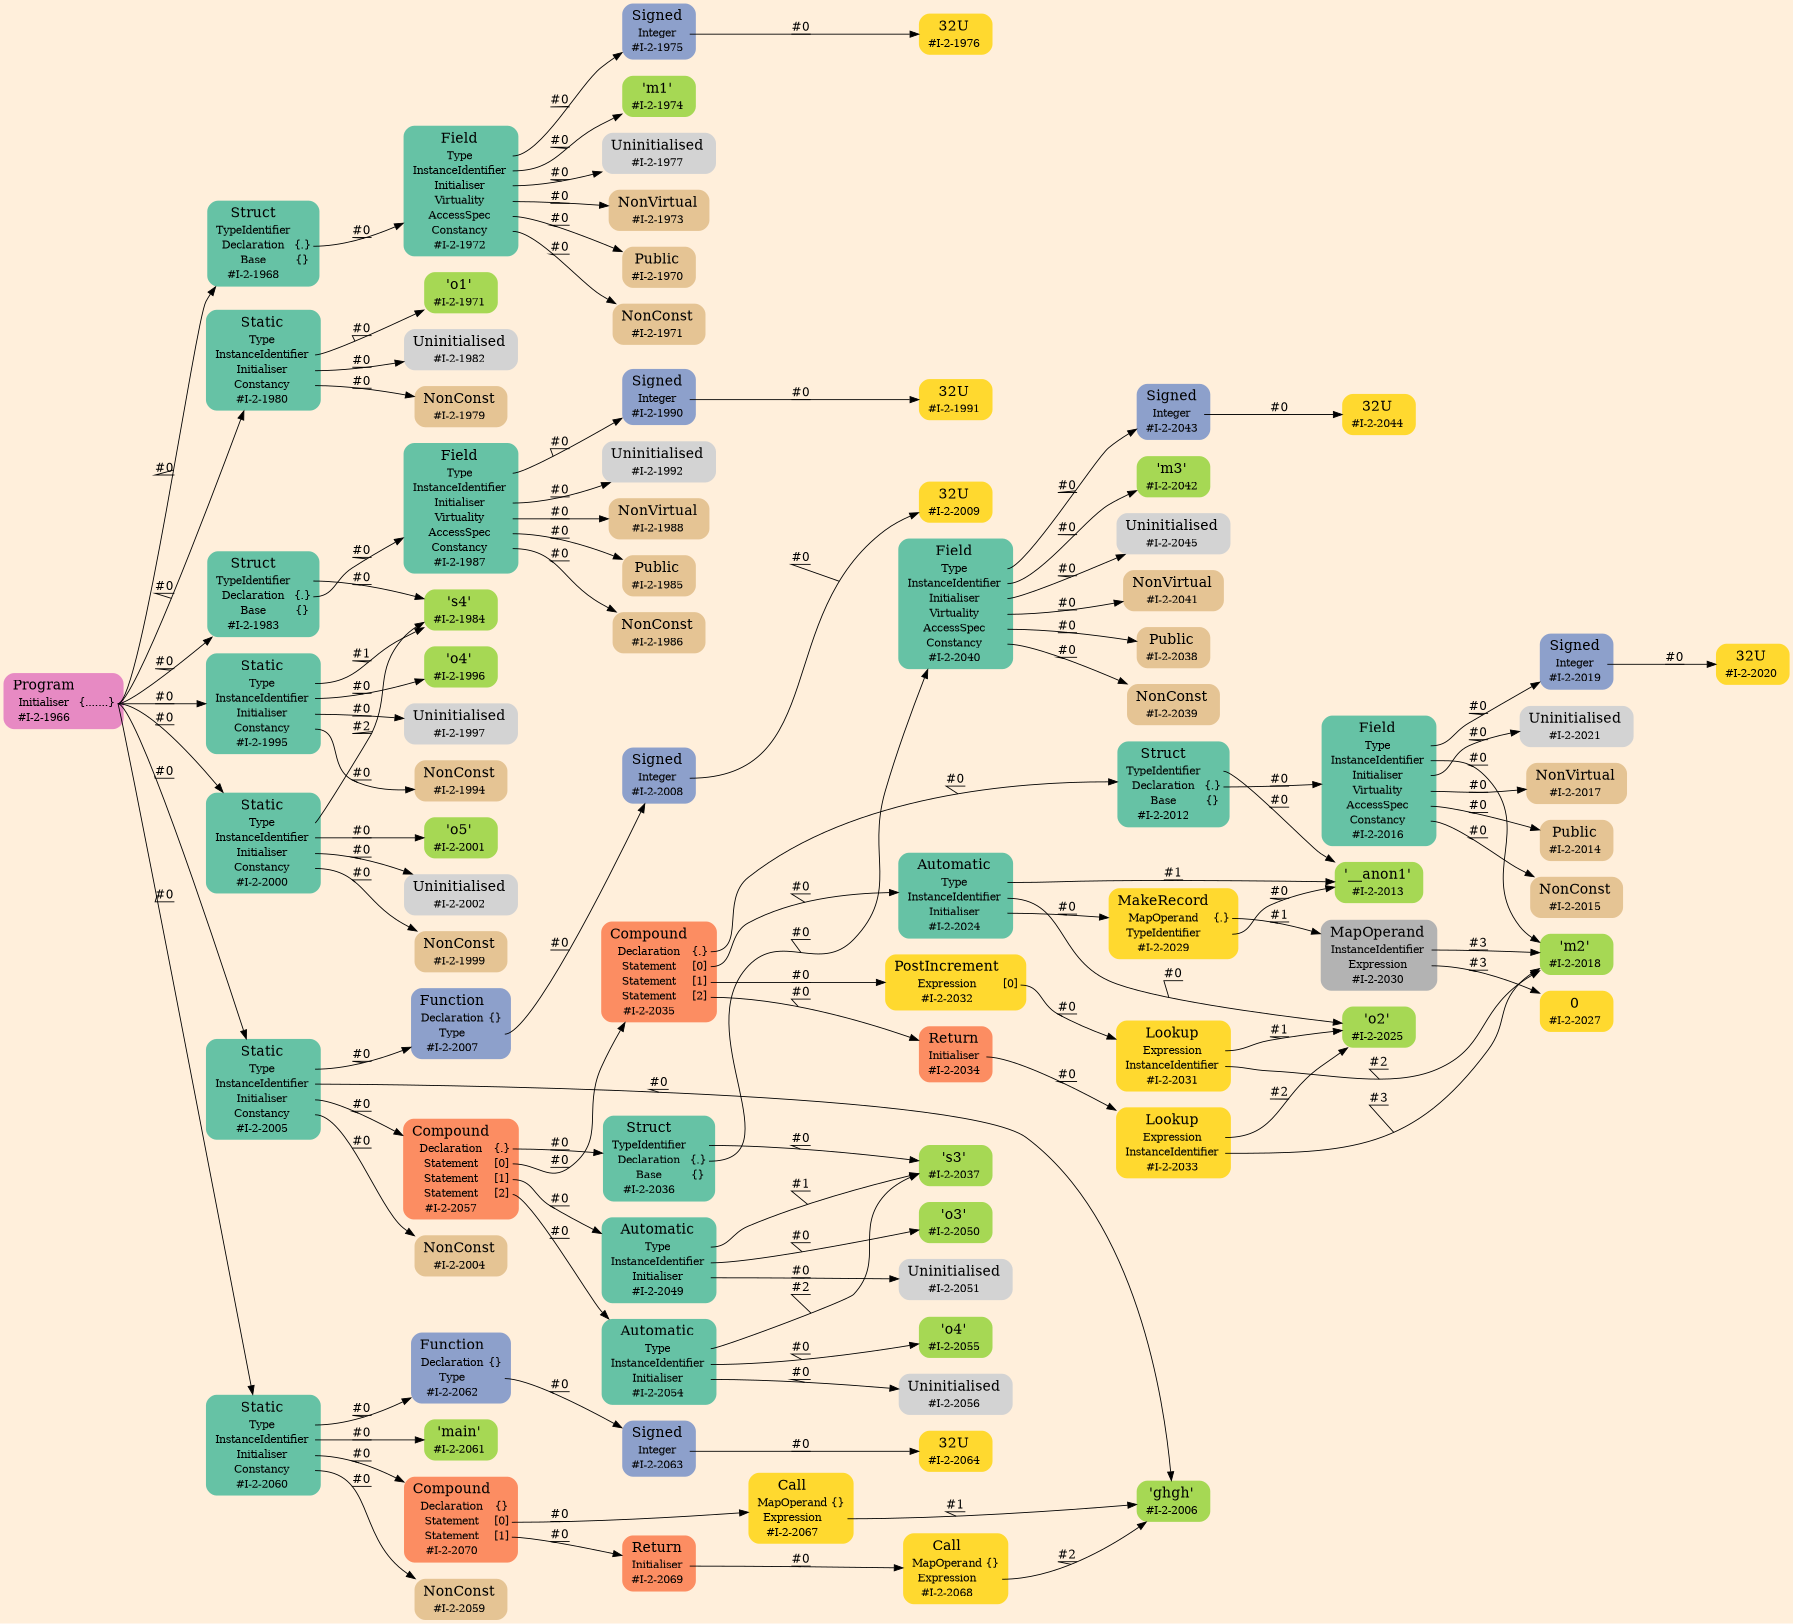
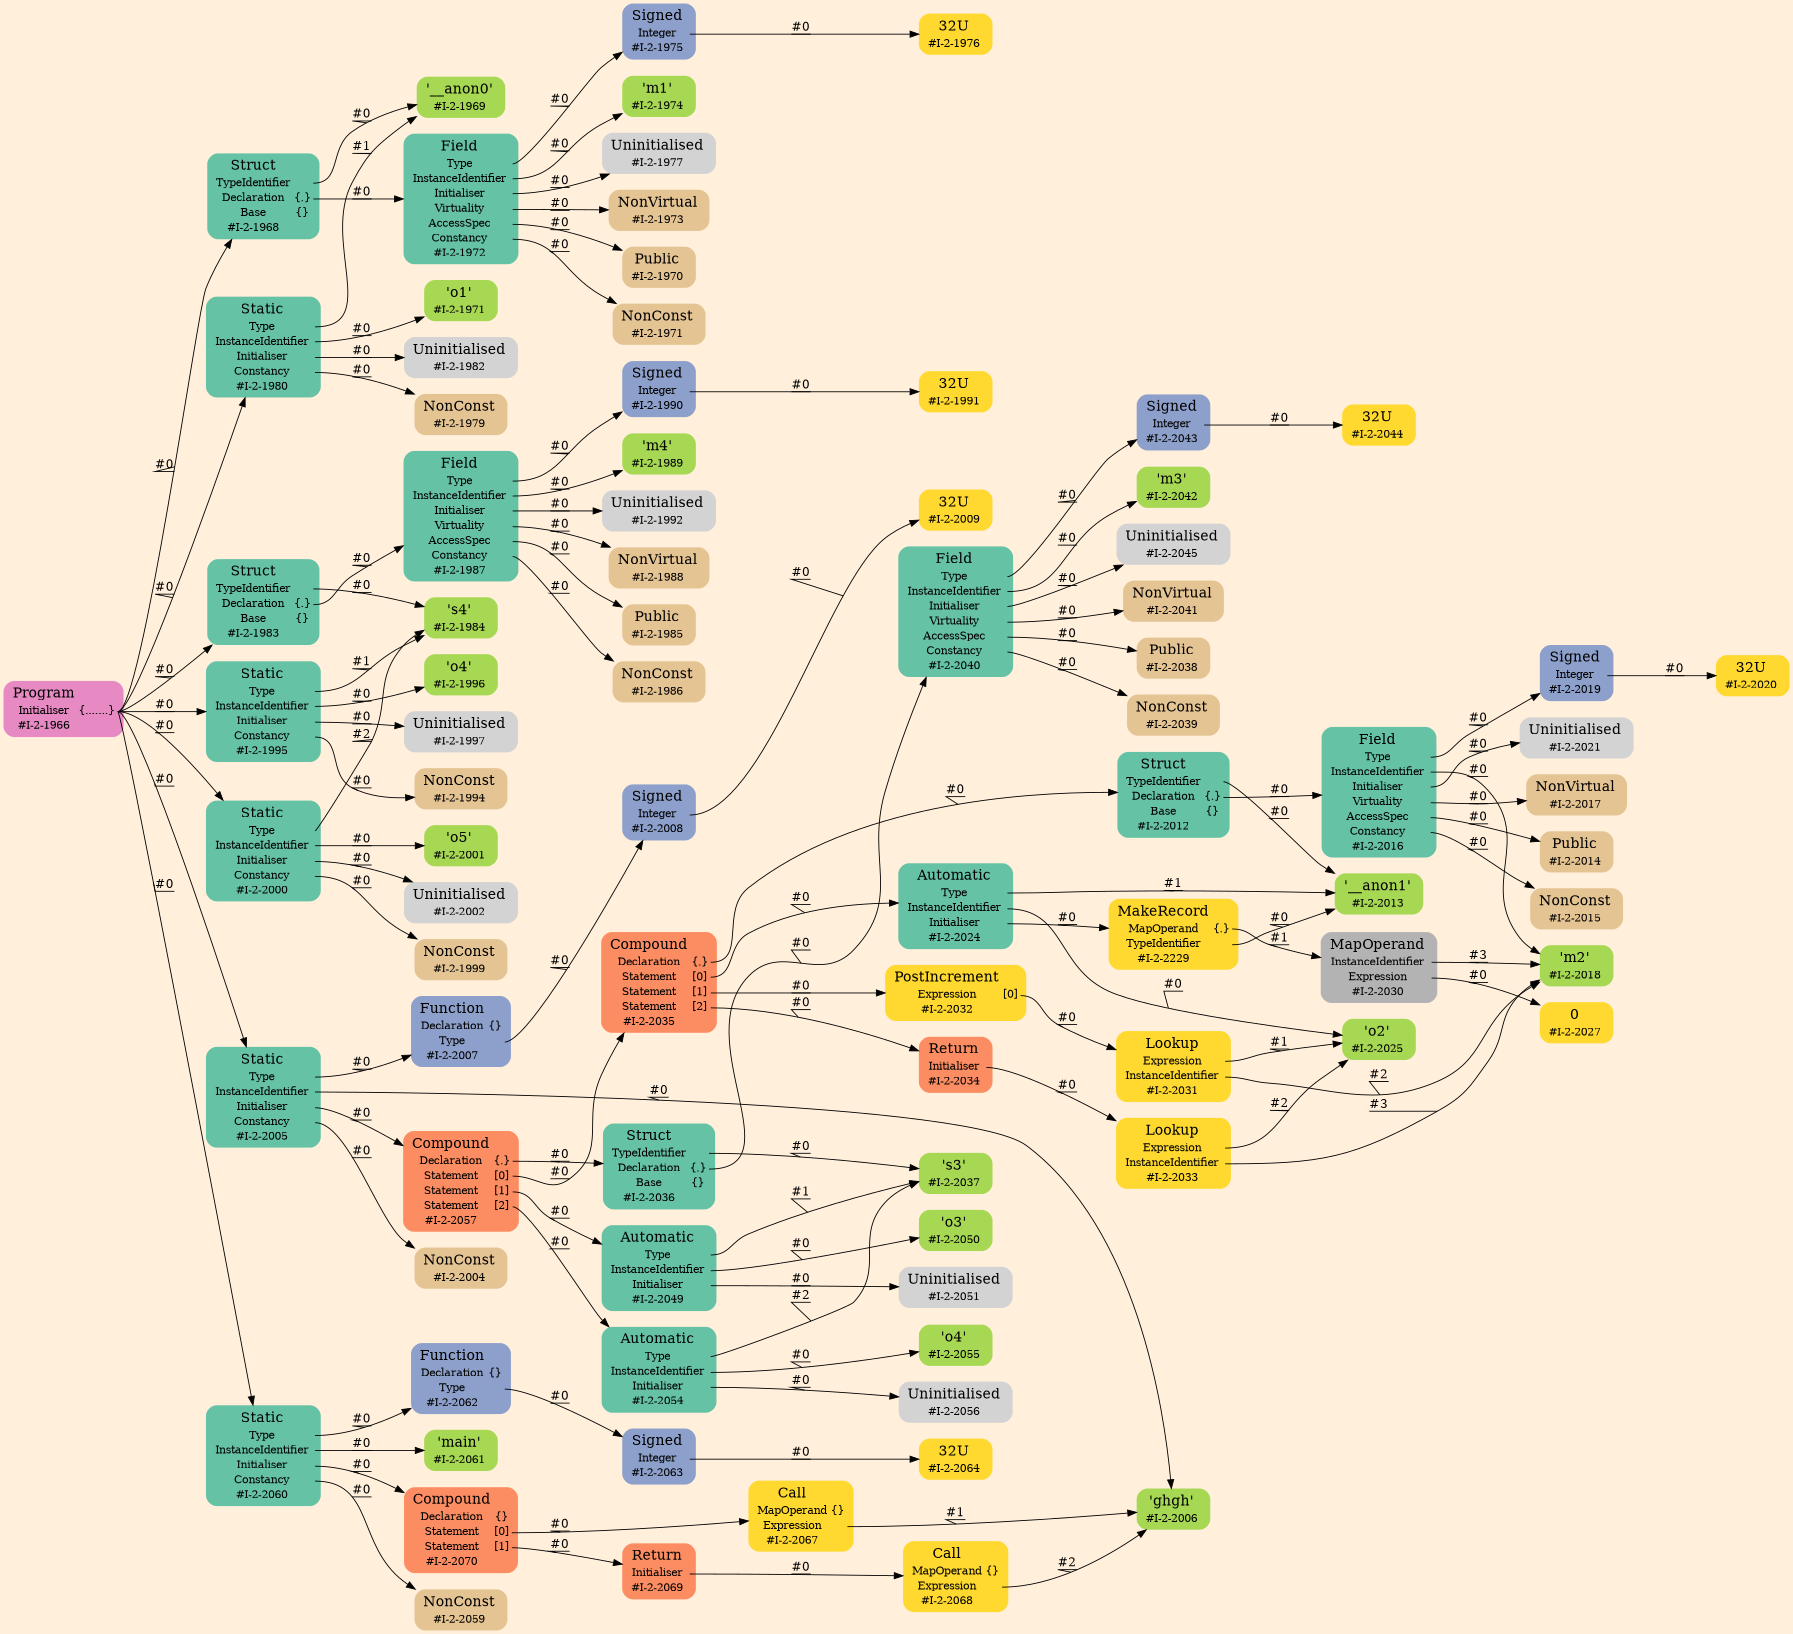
none -> (461, 97)
none -> (659, 454)
(1163, 948) -> (1163, 959)
(1478, 964) -> (1478, 976)
